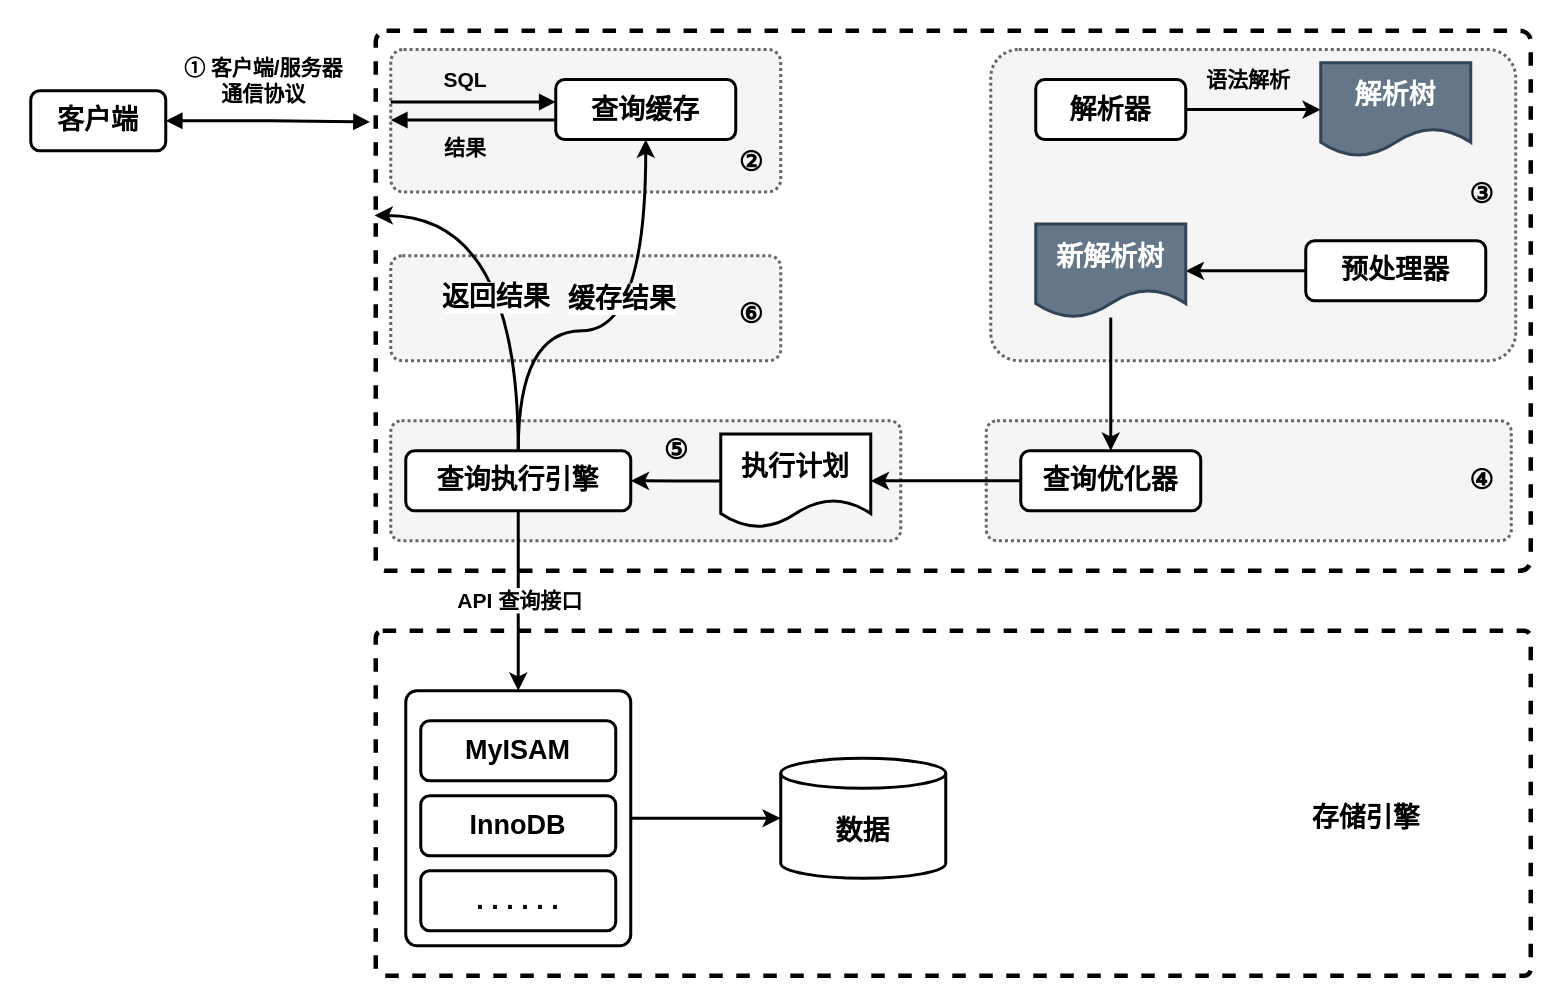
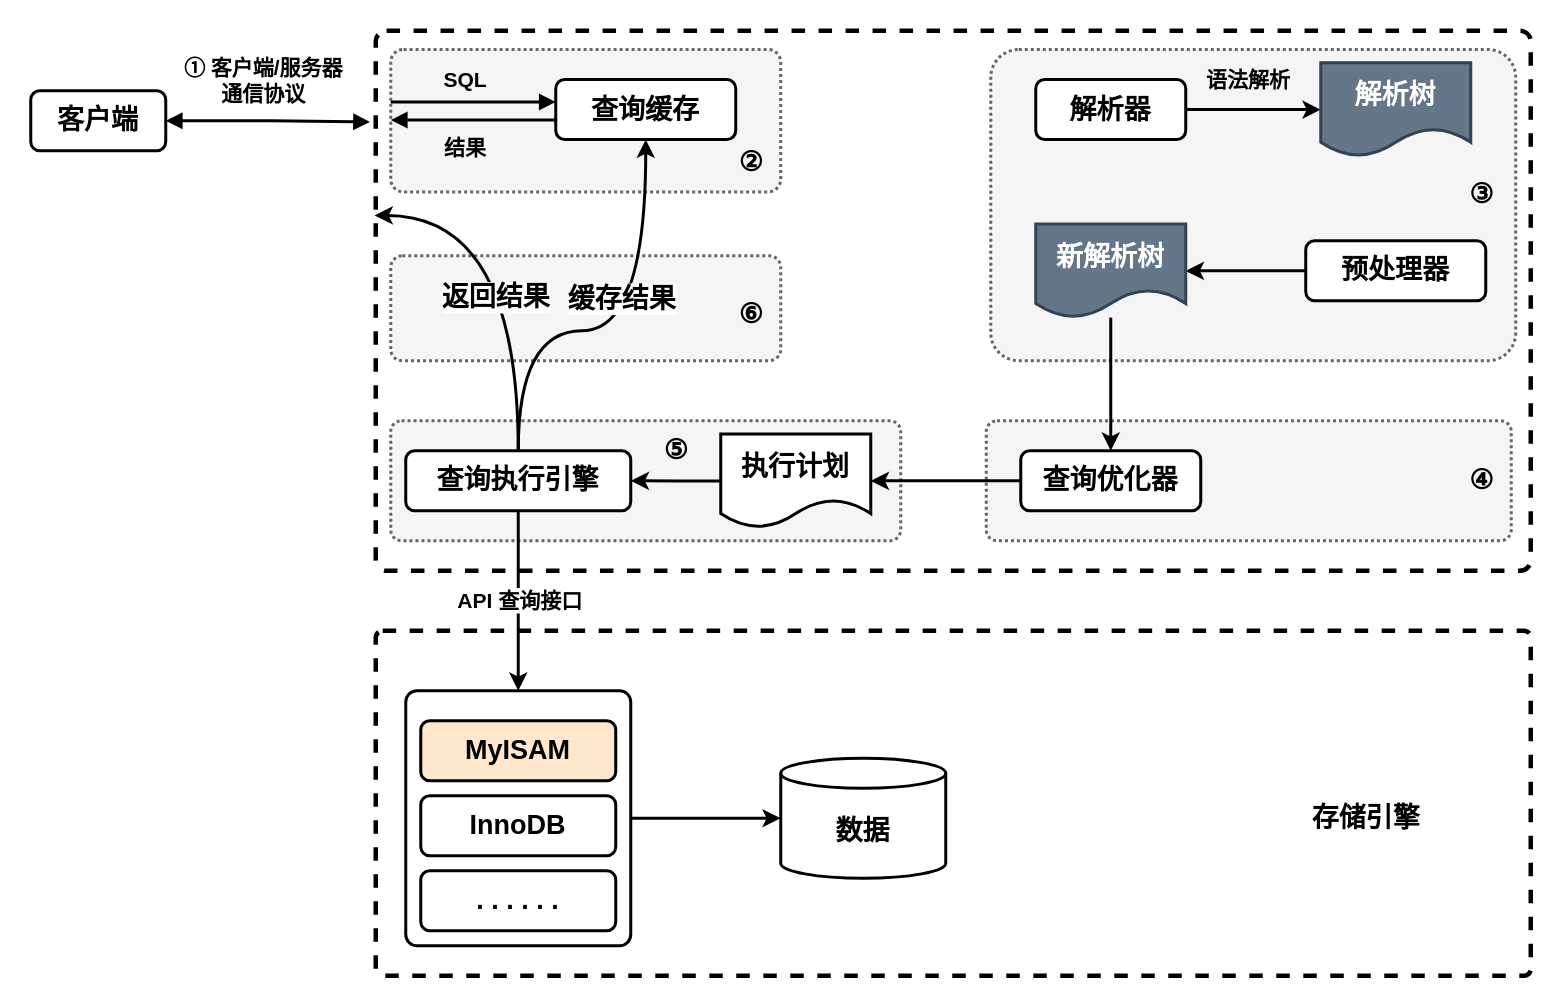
(518, 751) -> (518, 751)
